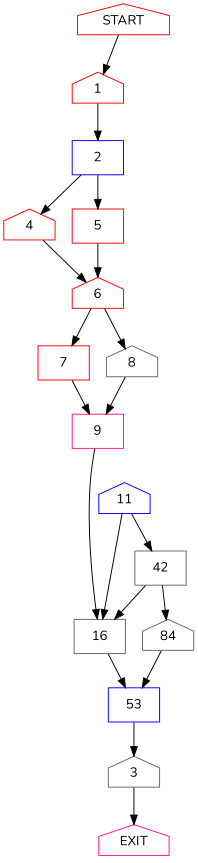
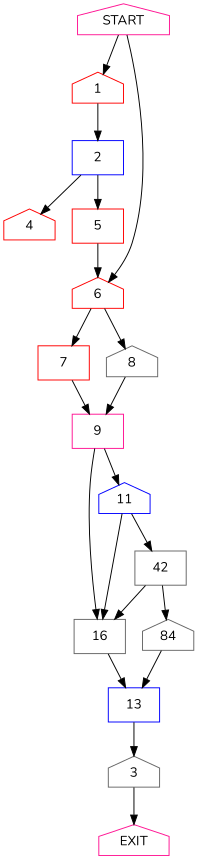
(124, 21) -> (124, 21)
(61, 258) -> (143, 157)
none -> (110, 462)
(134, 705) -> (134, 705)
